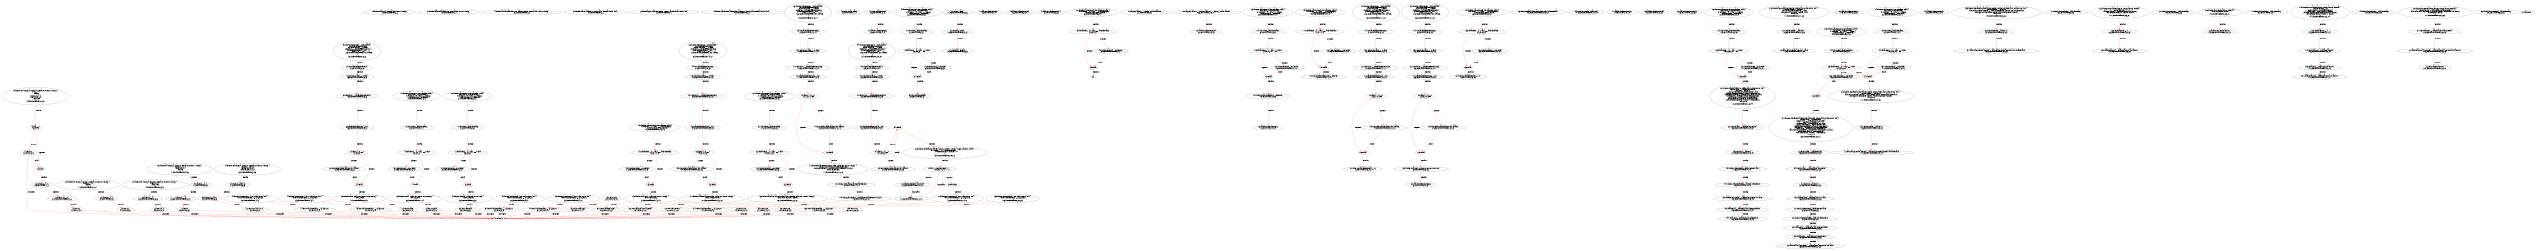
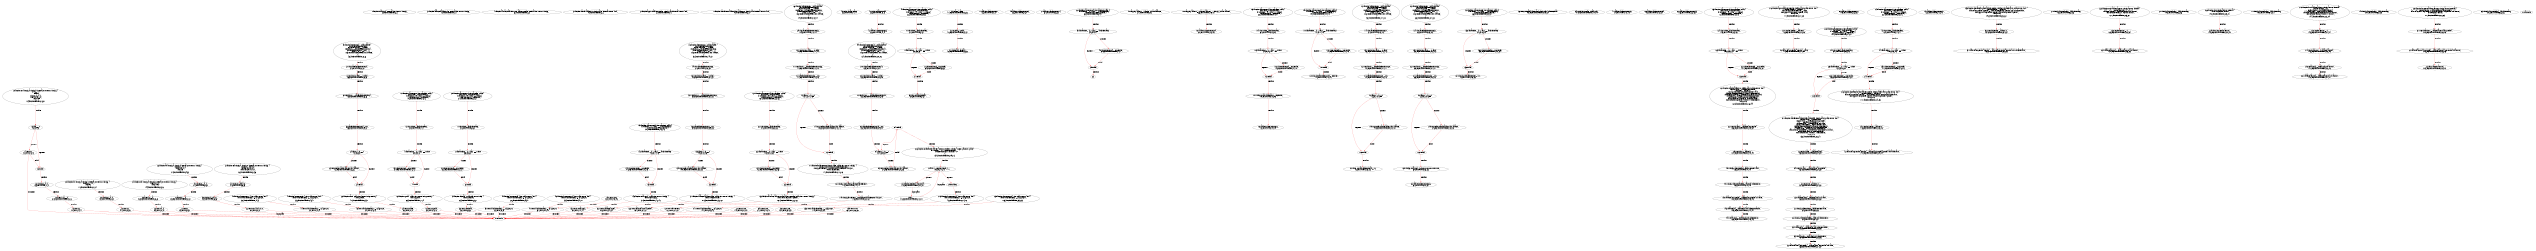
(1856, 73) -> (1815, 77)
(892, 141) -> (891, 142)
none -> (551, 216)
